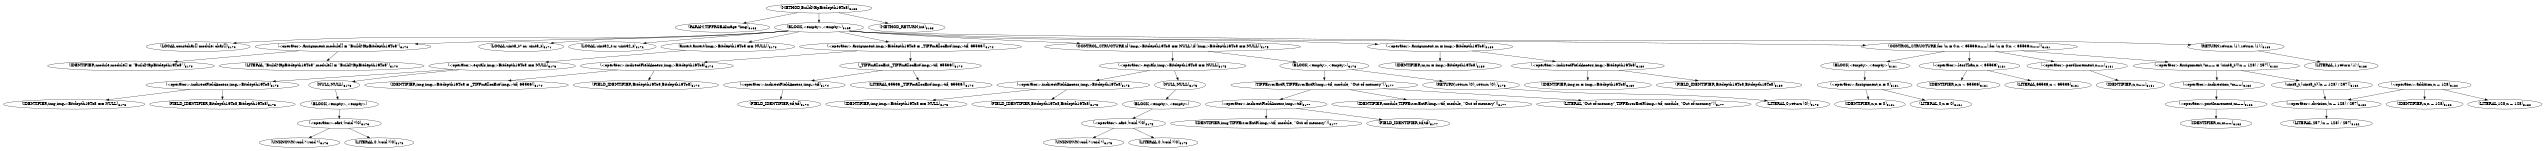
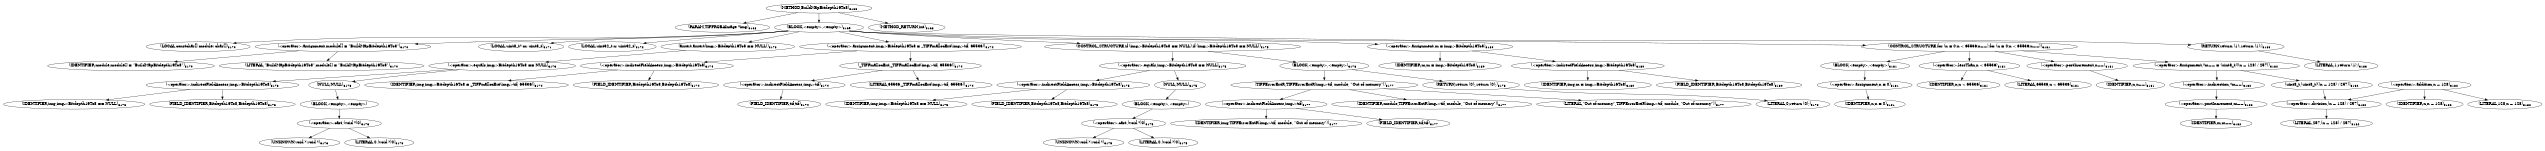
(1941, 104) -> none
